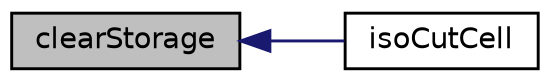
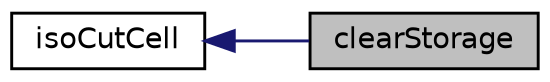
(308, 41) -> (272, 41)
